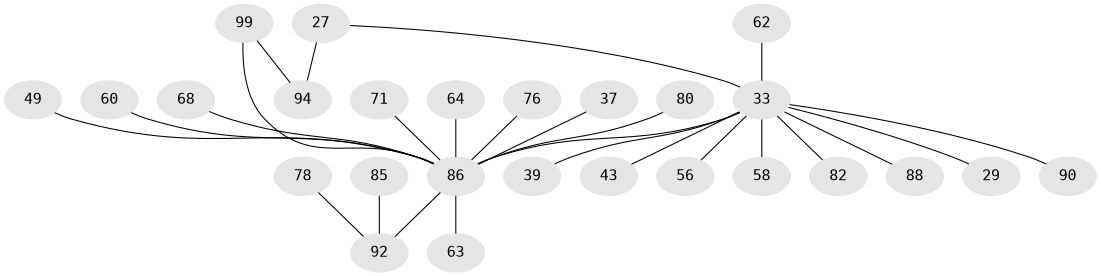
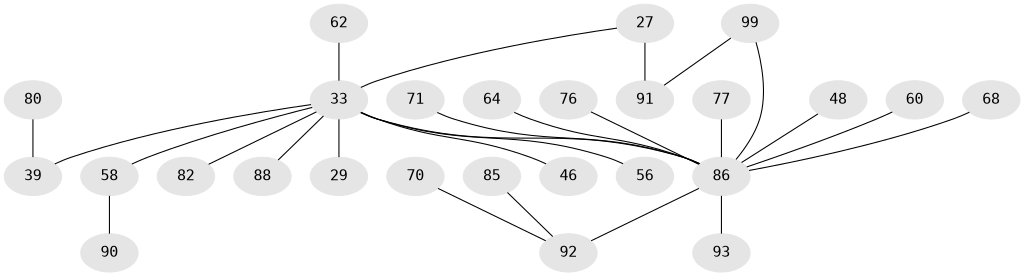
(33, 100) -> (838, 100)
(303, 100) -> (645, 100)
(609, 100) -> (721, 100)
(919, 128) -> (109, 215)
(604, 132) -> (33, 138)
(303, 176) -> (415, 176)
(609, 176) -> (568, 176)
(456, 253) -> (721, 253)
